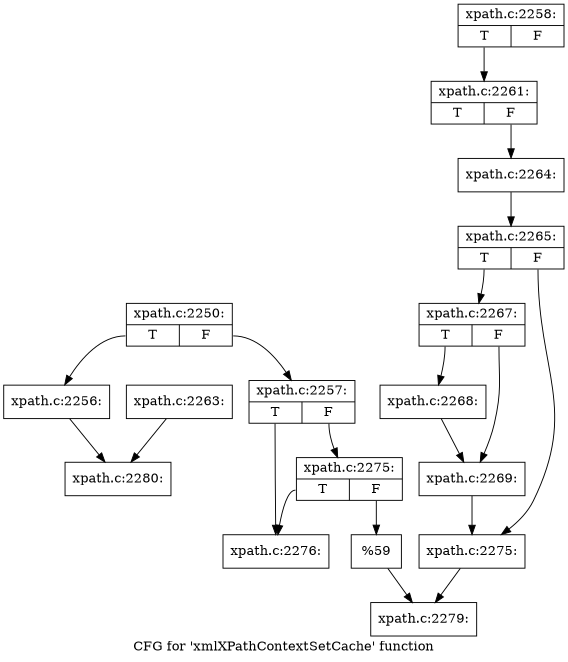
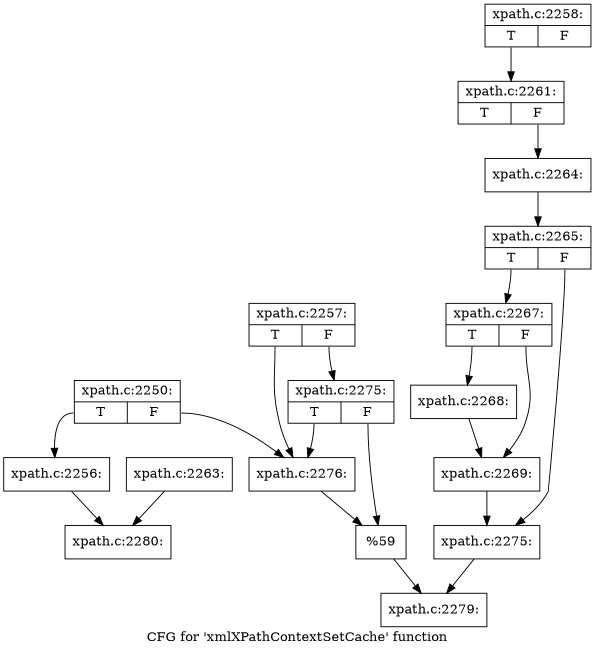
(264, 348) -> (232, 425)
none -> (338, 505)
